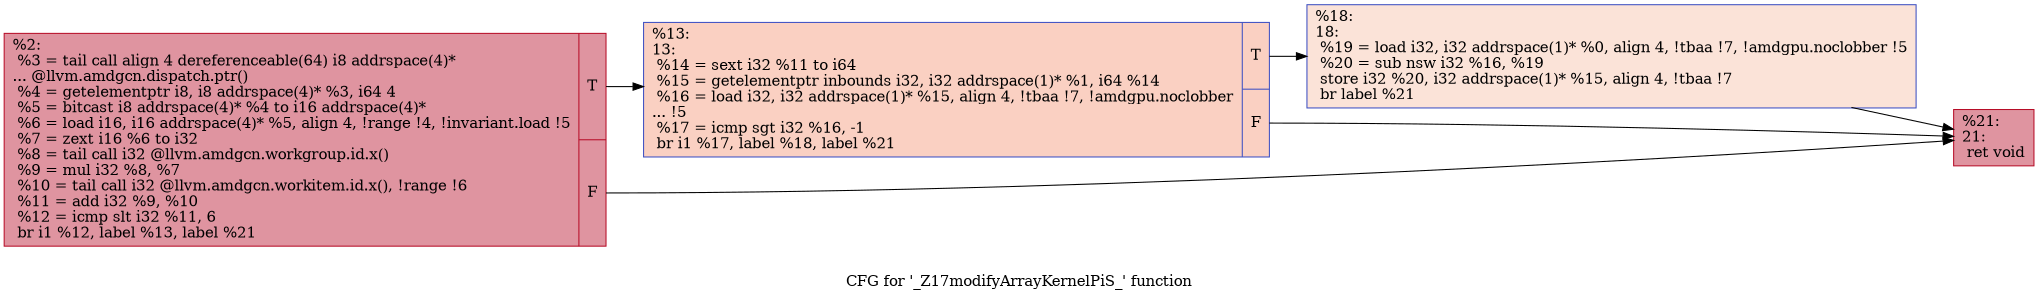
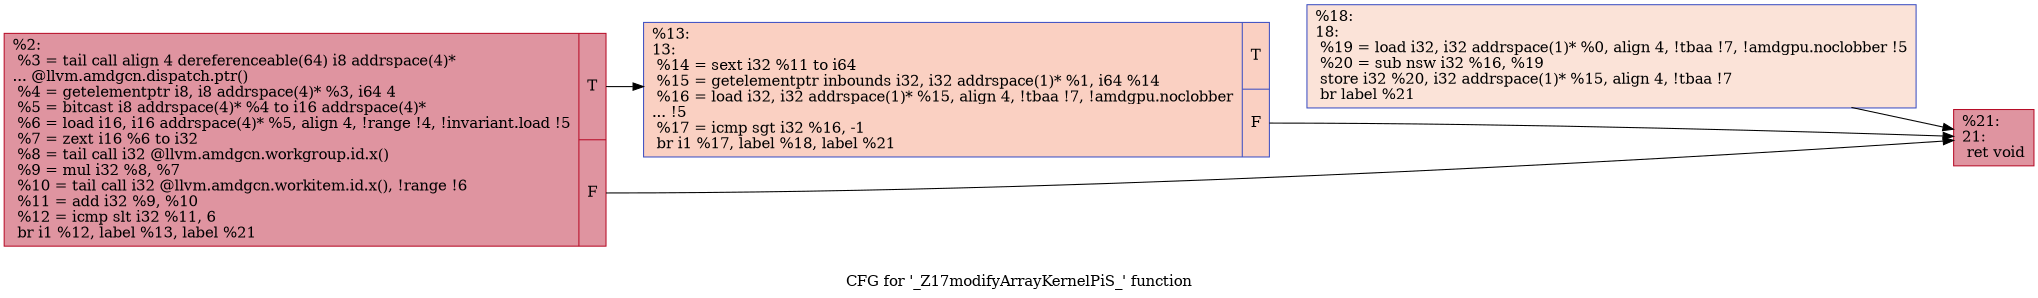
(1283, 56) -> none
